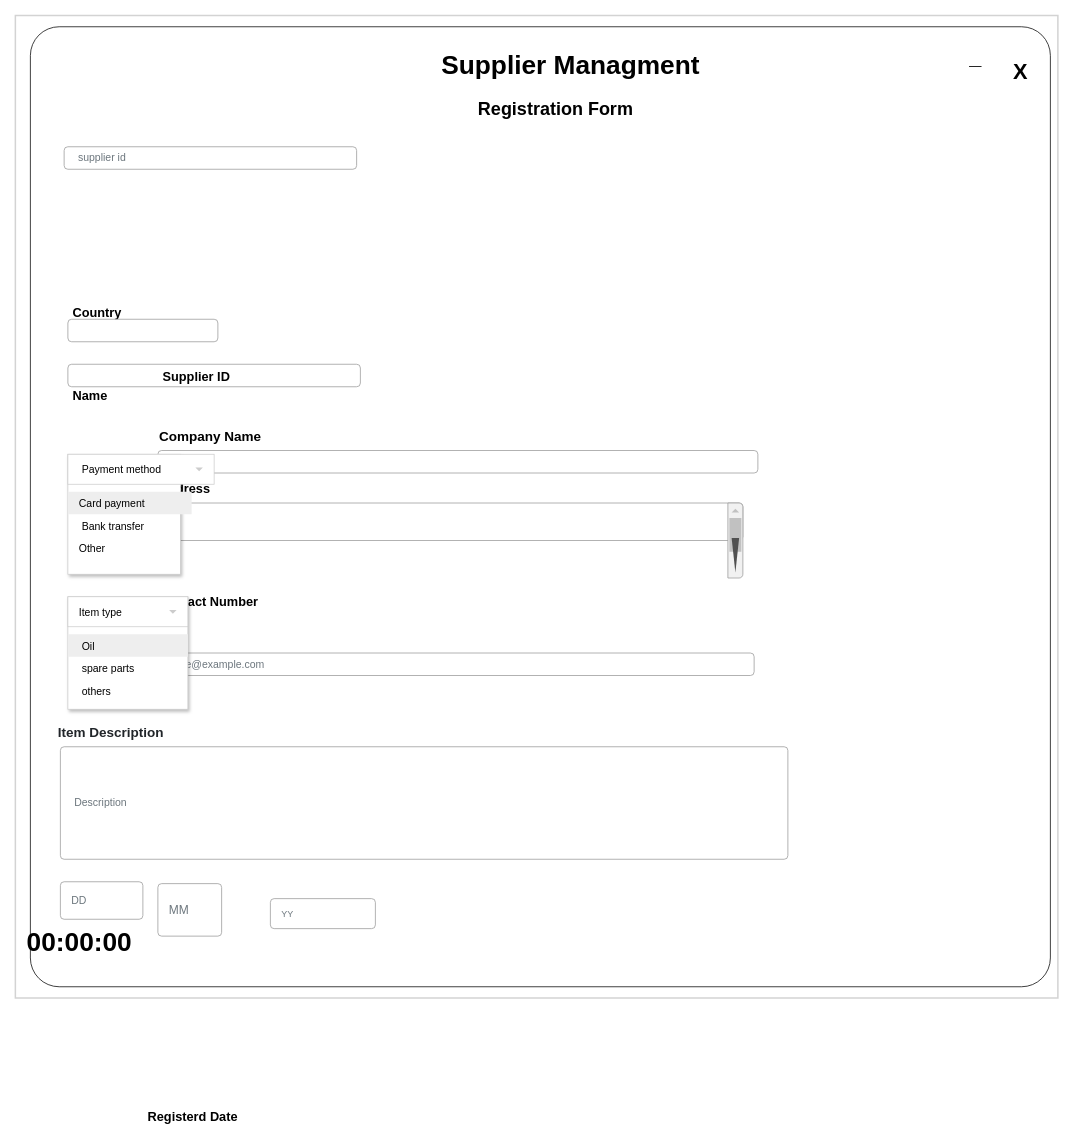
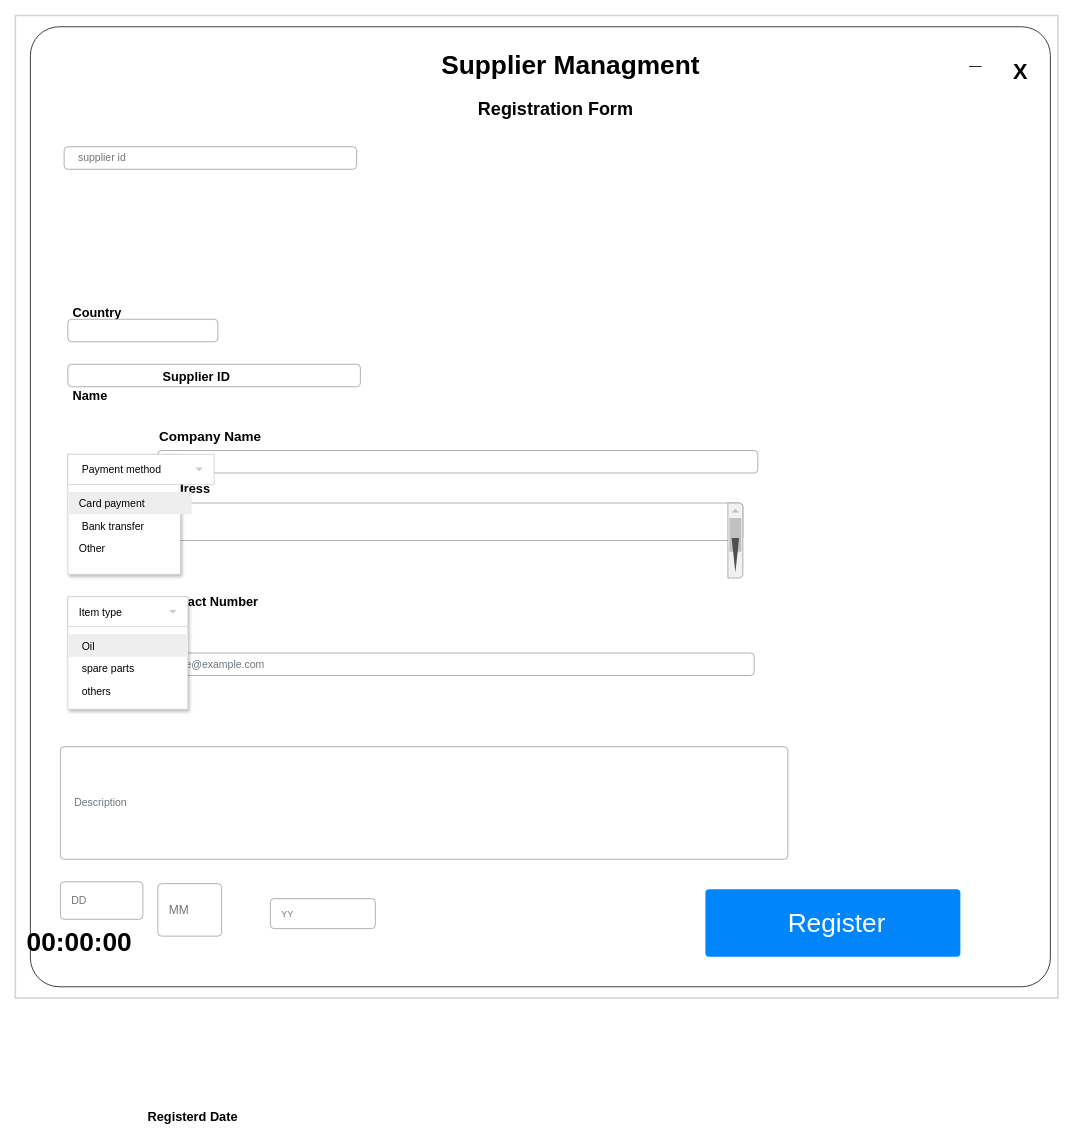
(128, 732) -> none
none -> (833, 923)
